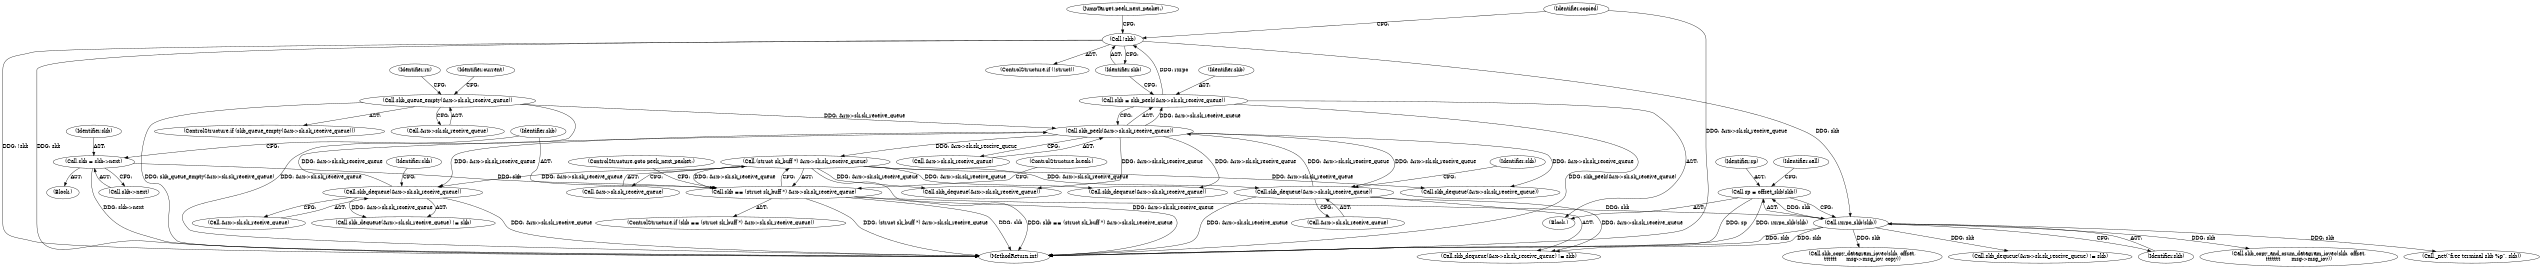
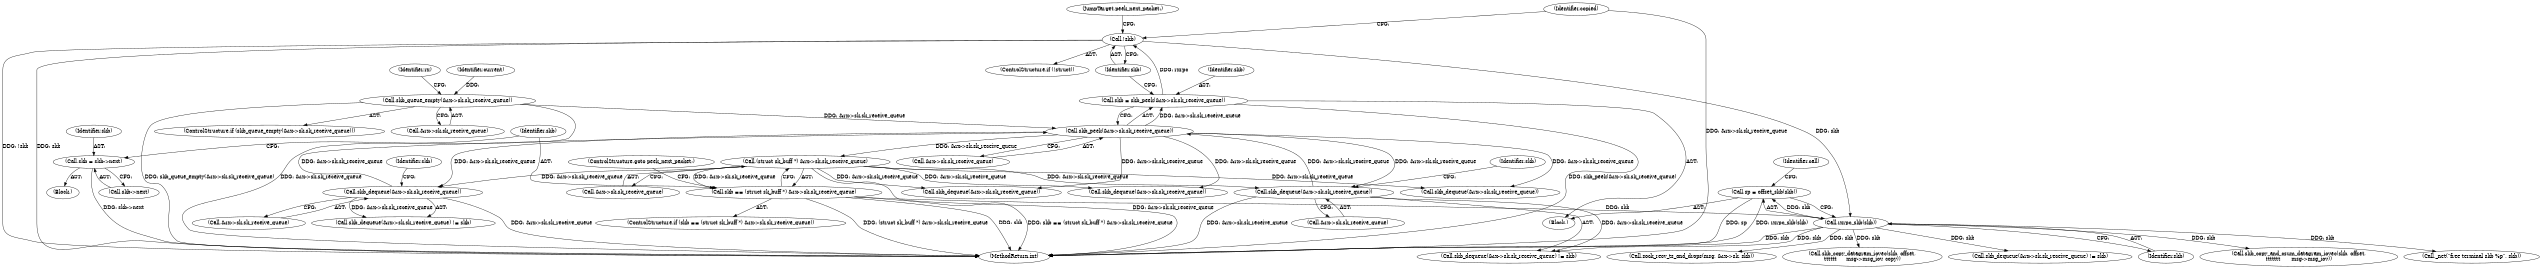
(473, 86) -> (473, 86)
(1062, 162) -> none
(1741, 162) -> none
(423, 175) -> none
none -> (1692, 257)
